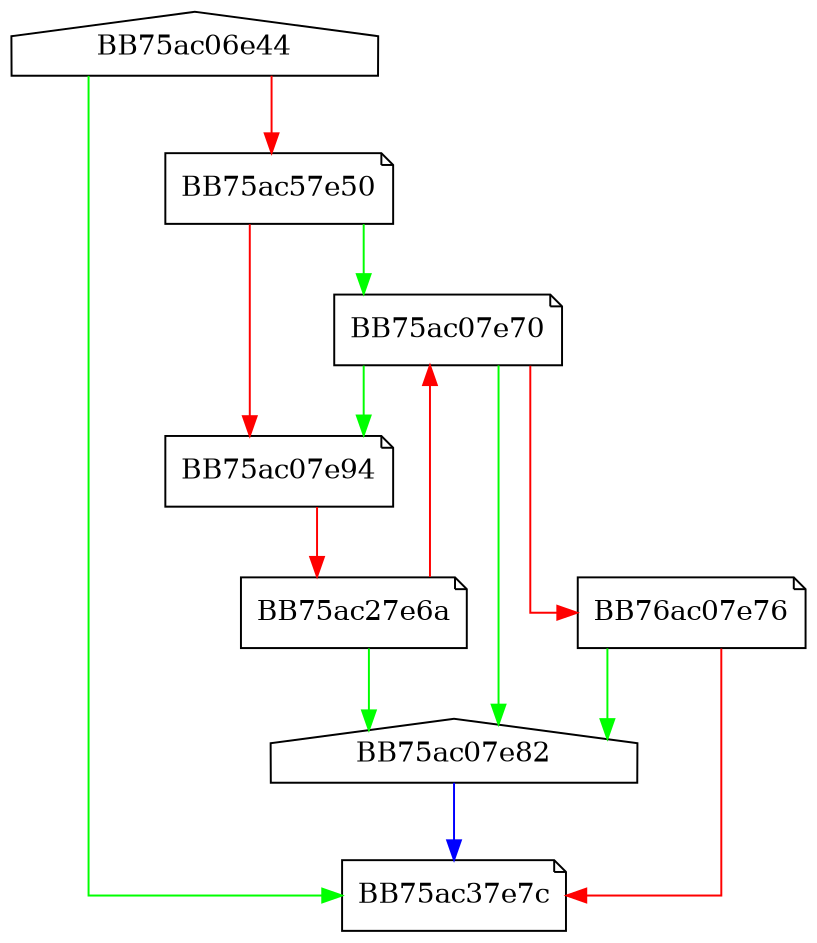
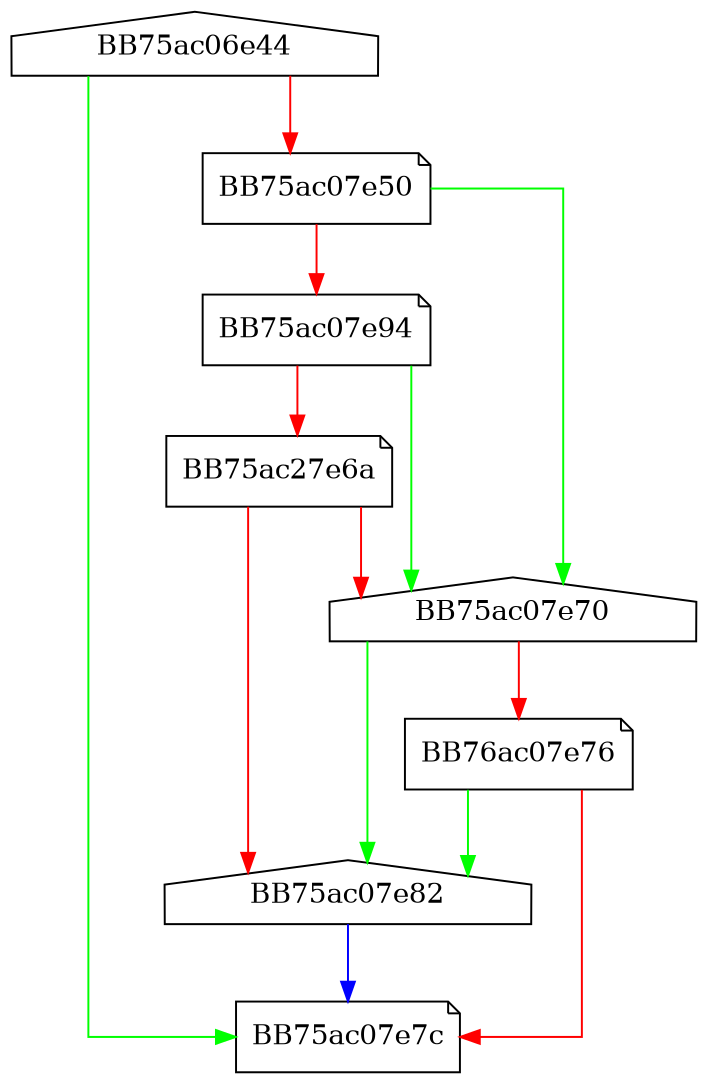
(279, 189) -> (317, 189)
(448, 330) -> (513, 613)
(364, 391) -> (411, 468)
(369, 679) -> (248, 680)
(454, 896) -> (348, 1037)
